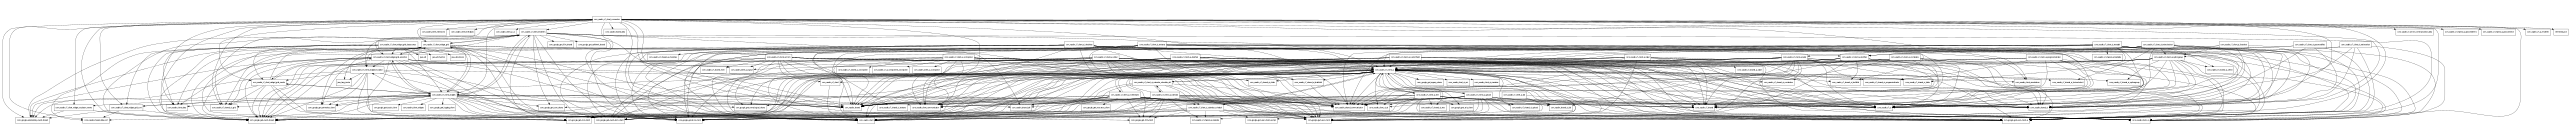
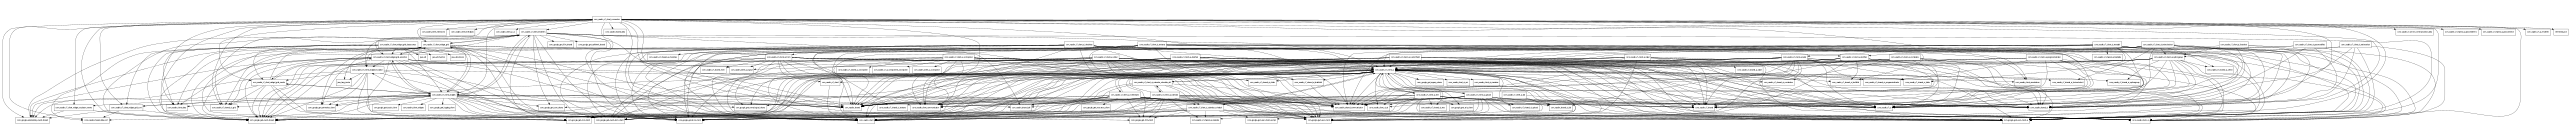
(1641, 50) -> (963, 47)
(2045, 50) -> (2356, 109)
(2061, 112) -> none
none -> (1032, 118)
